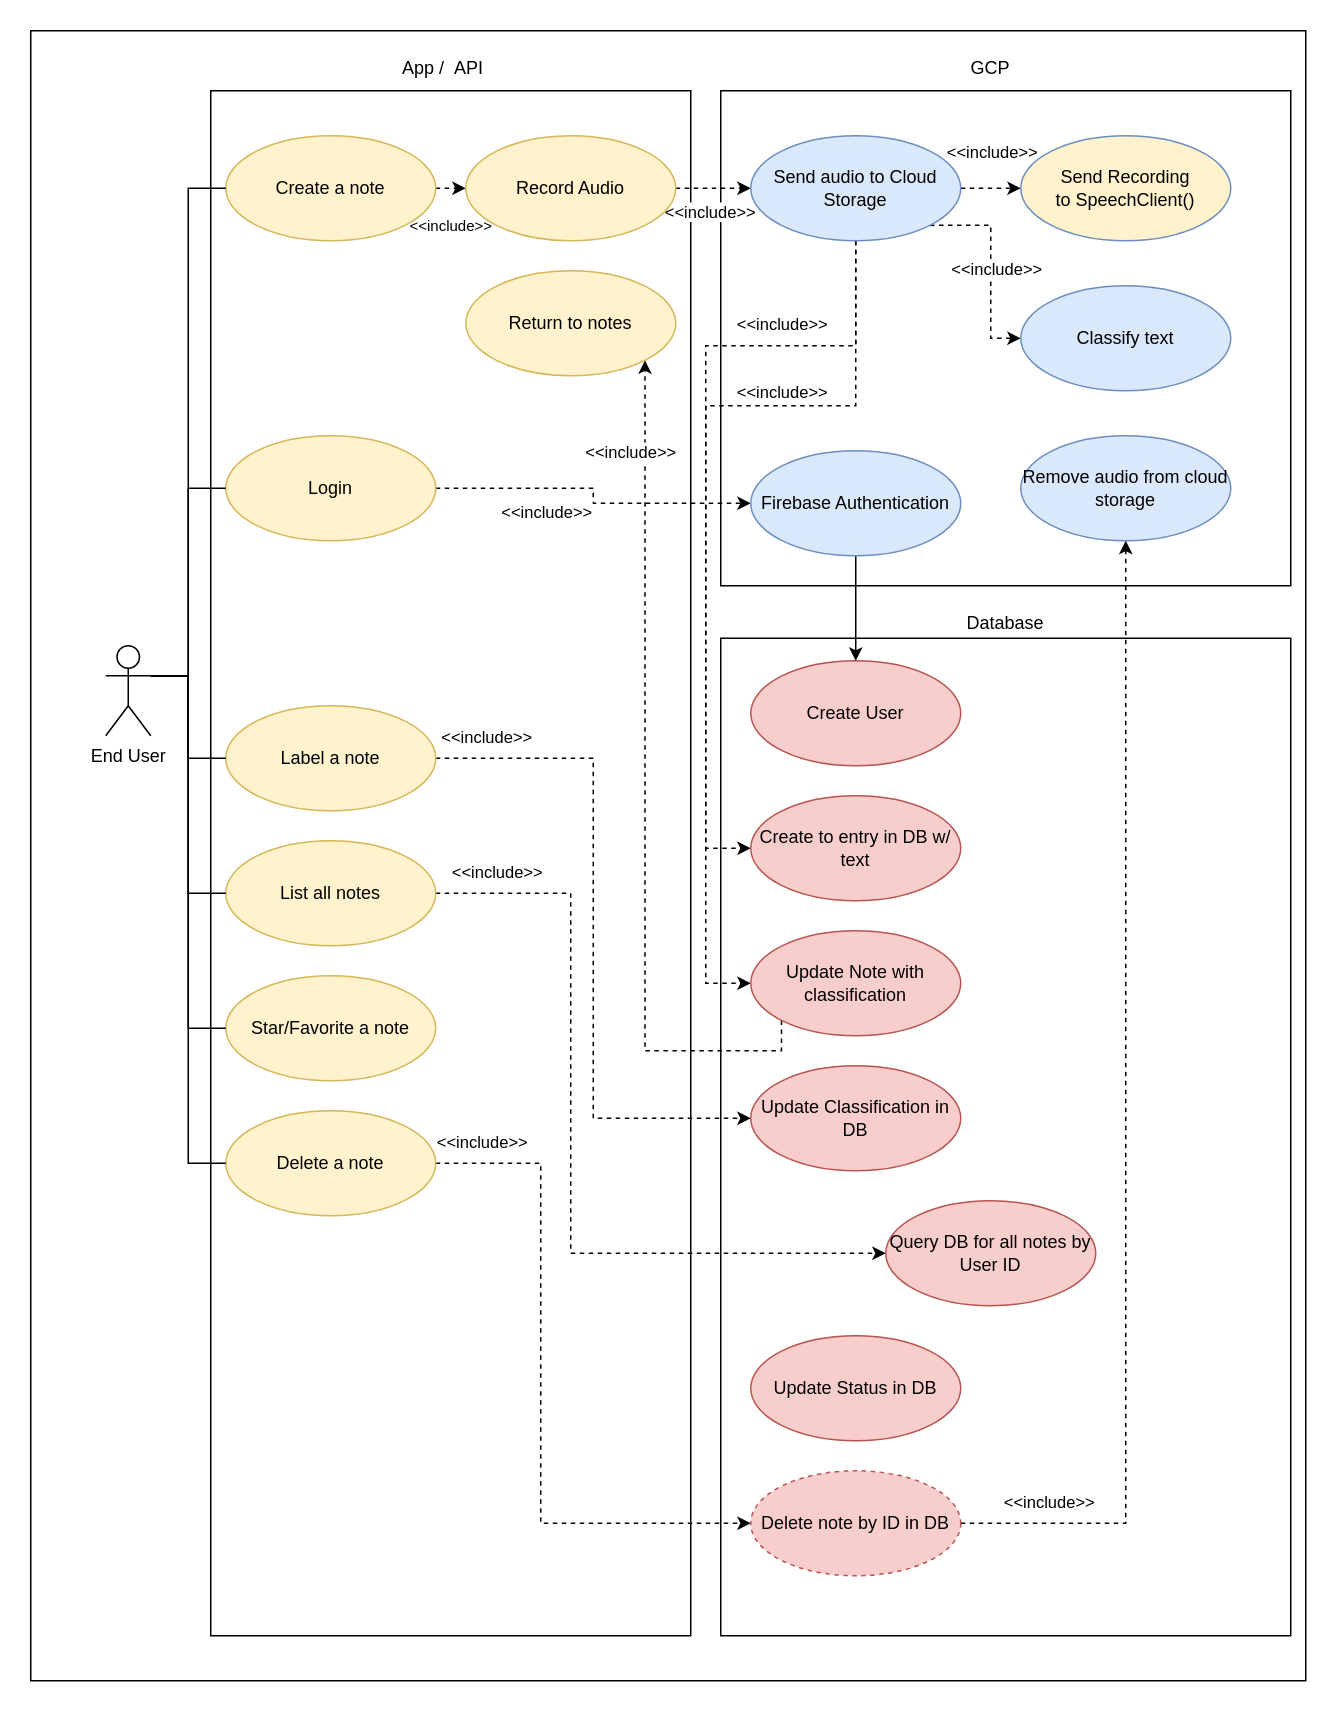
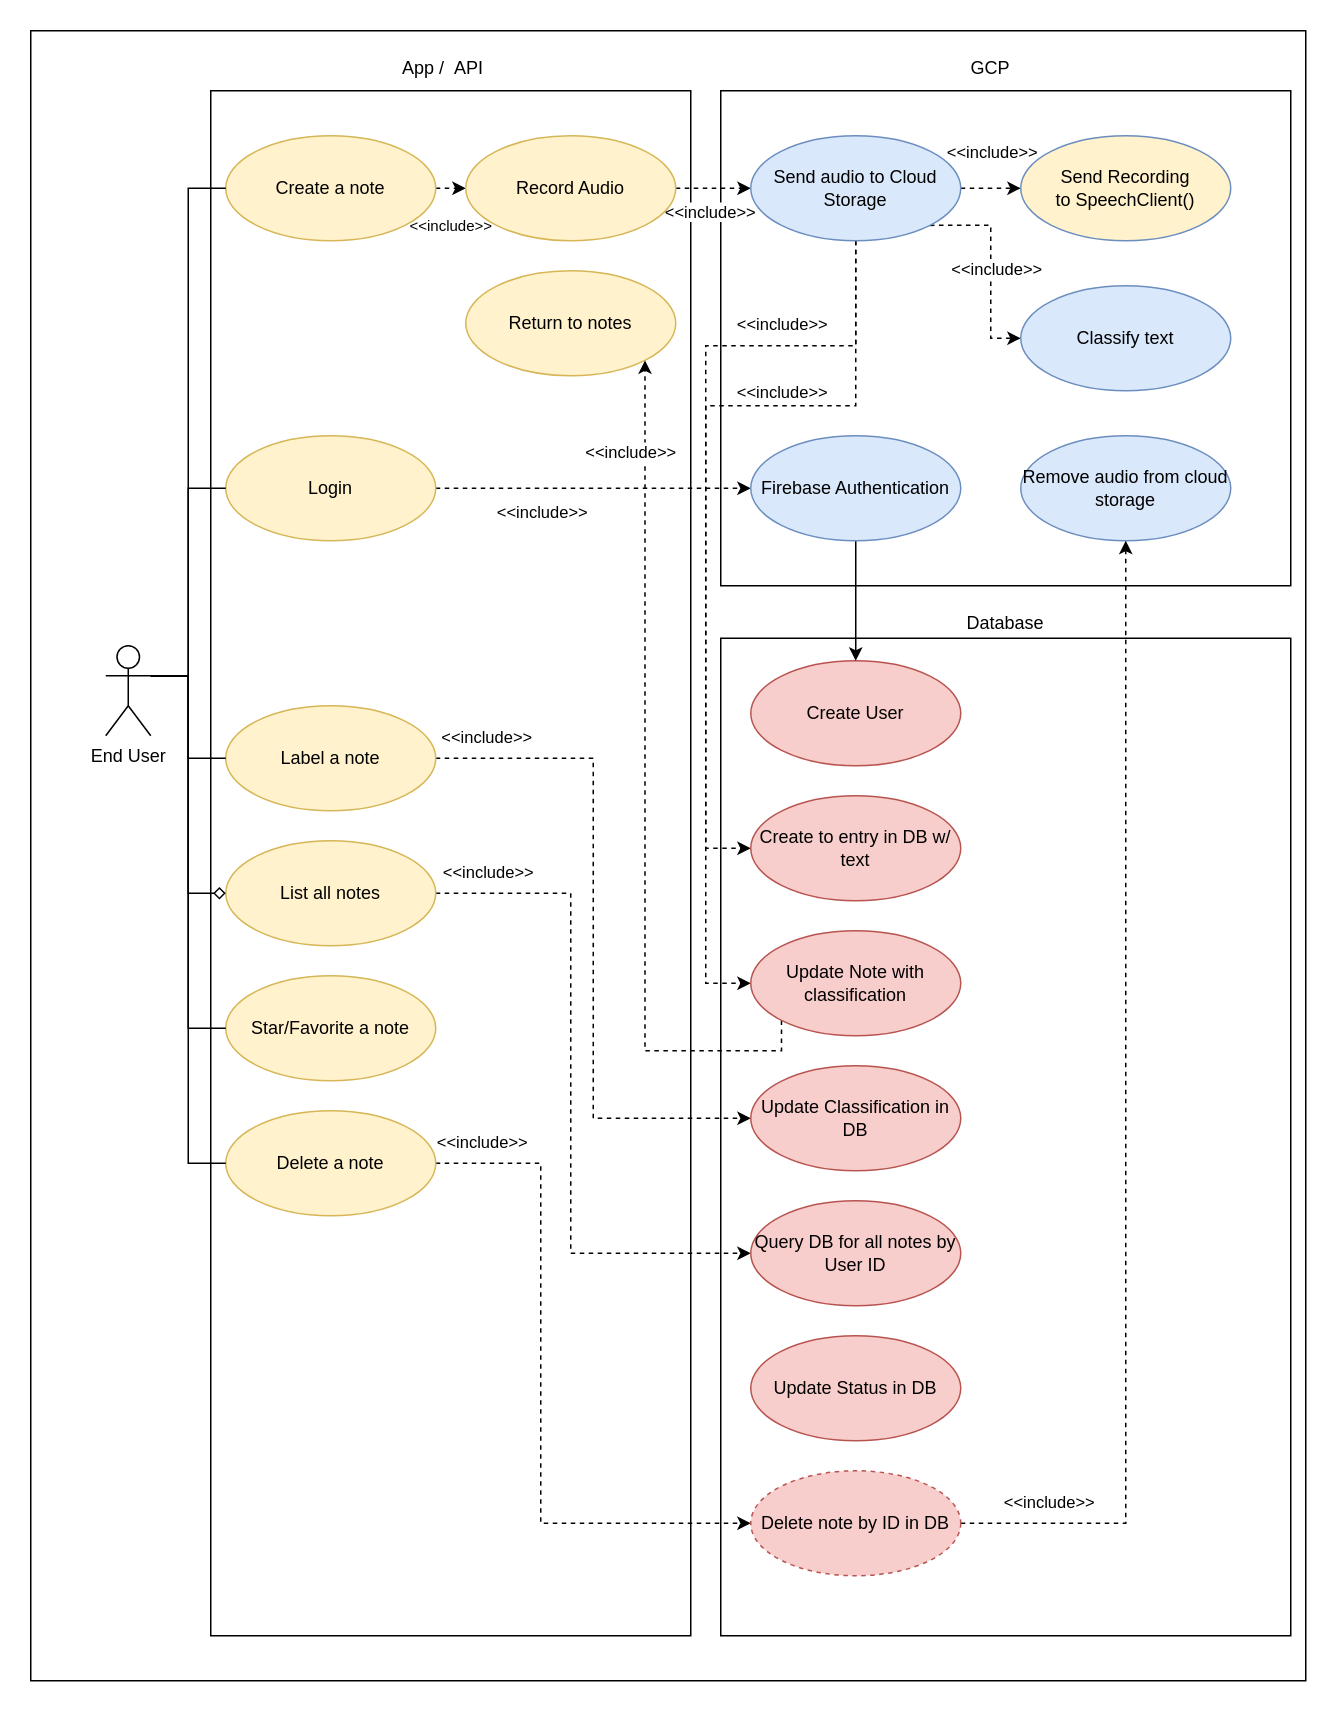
(856, 503) -> (856, 488)
(218, 893) -> (213, 893)
(991, 1253) -> (856, 1253)
